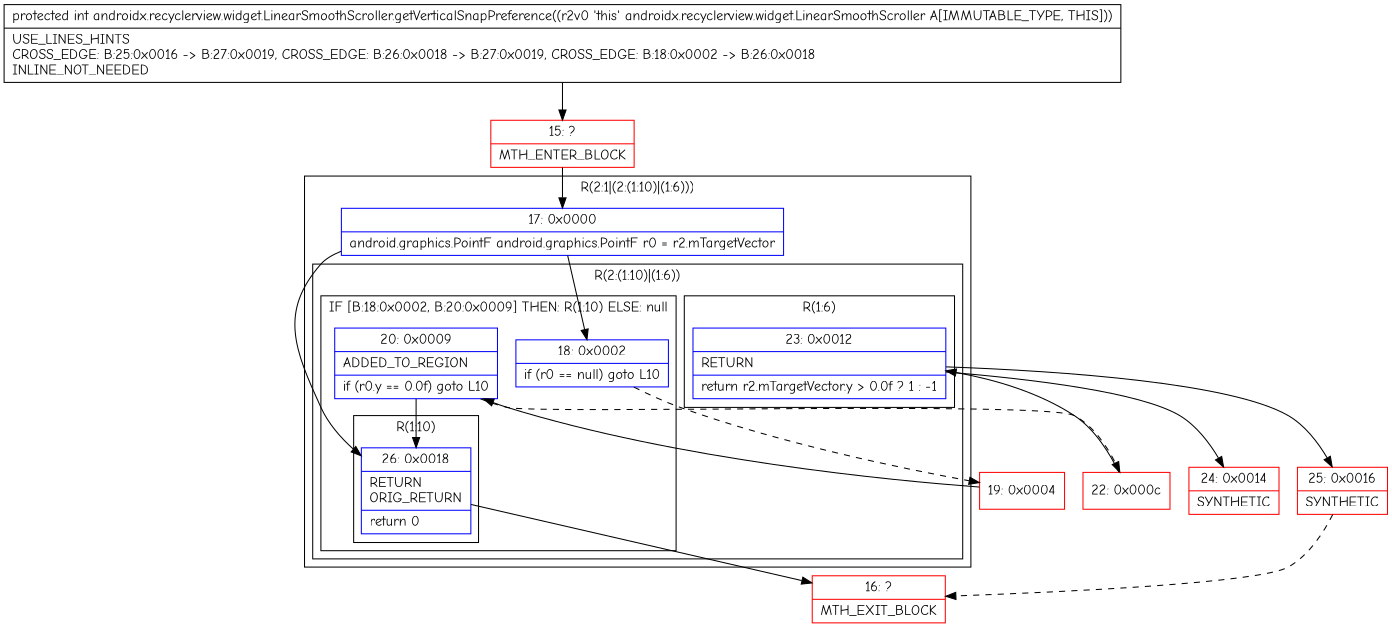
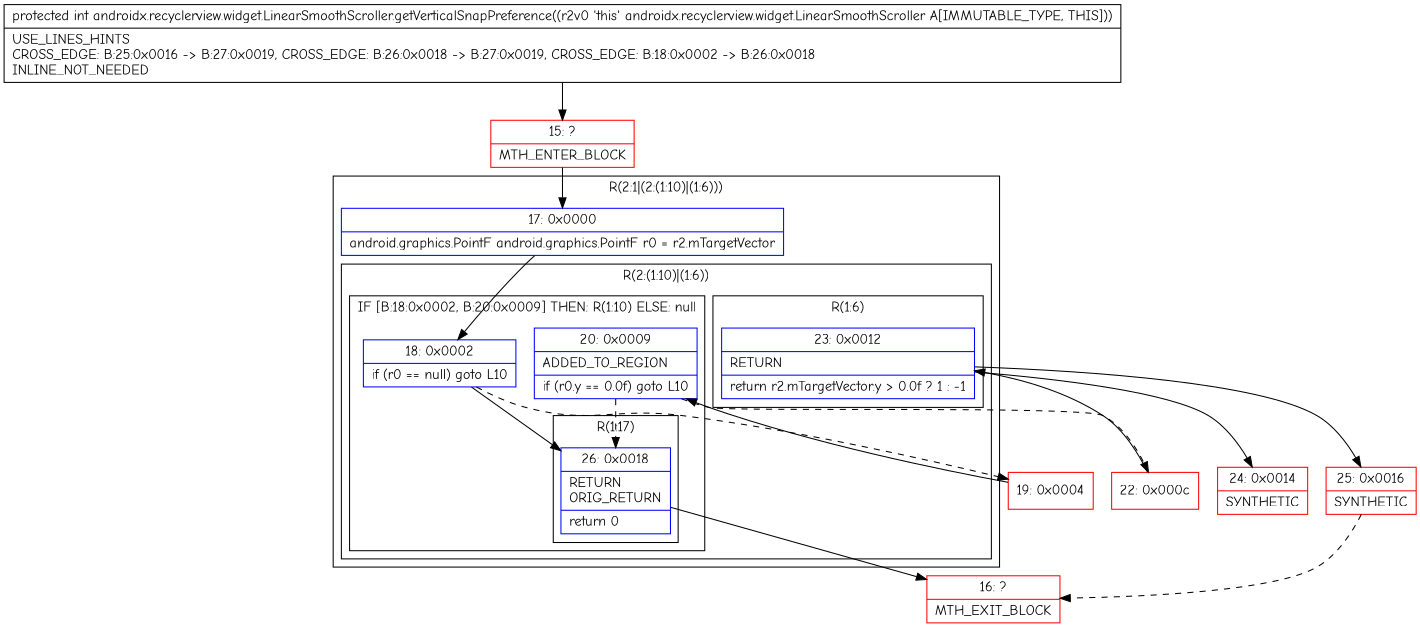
(298, 349) -> (512, 416)
(416, 422) -> (616, 422)
(416, 427) -> (616, 427)
